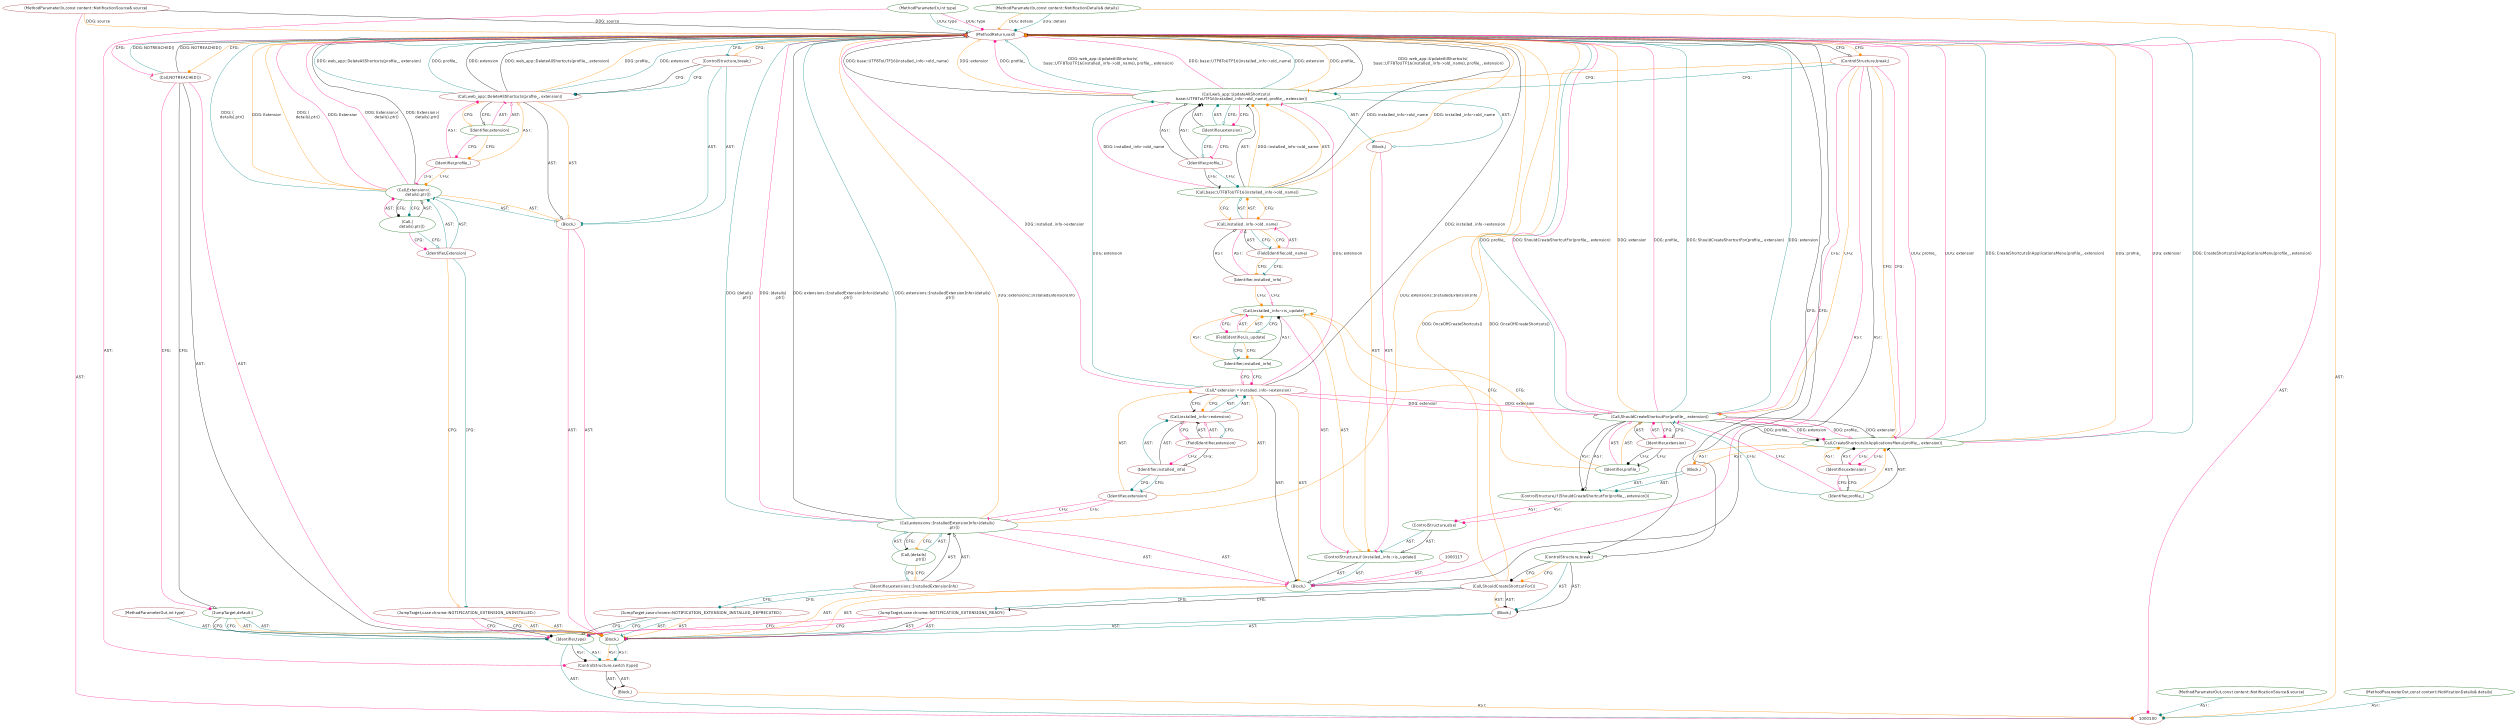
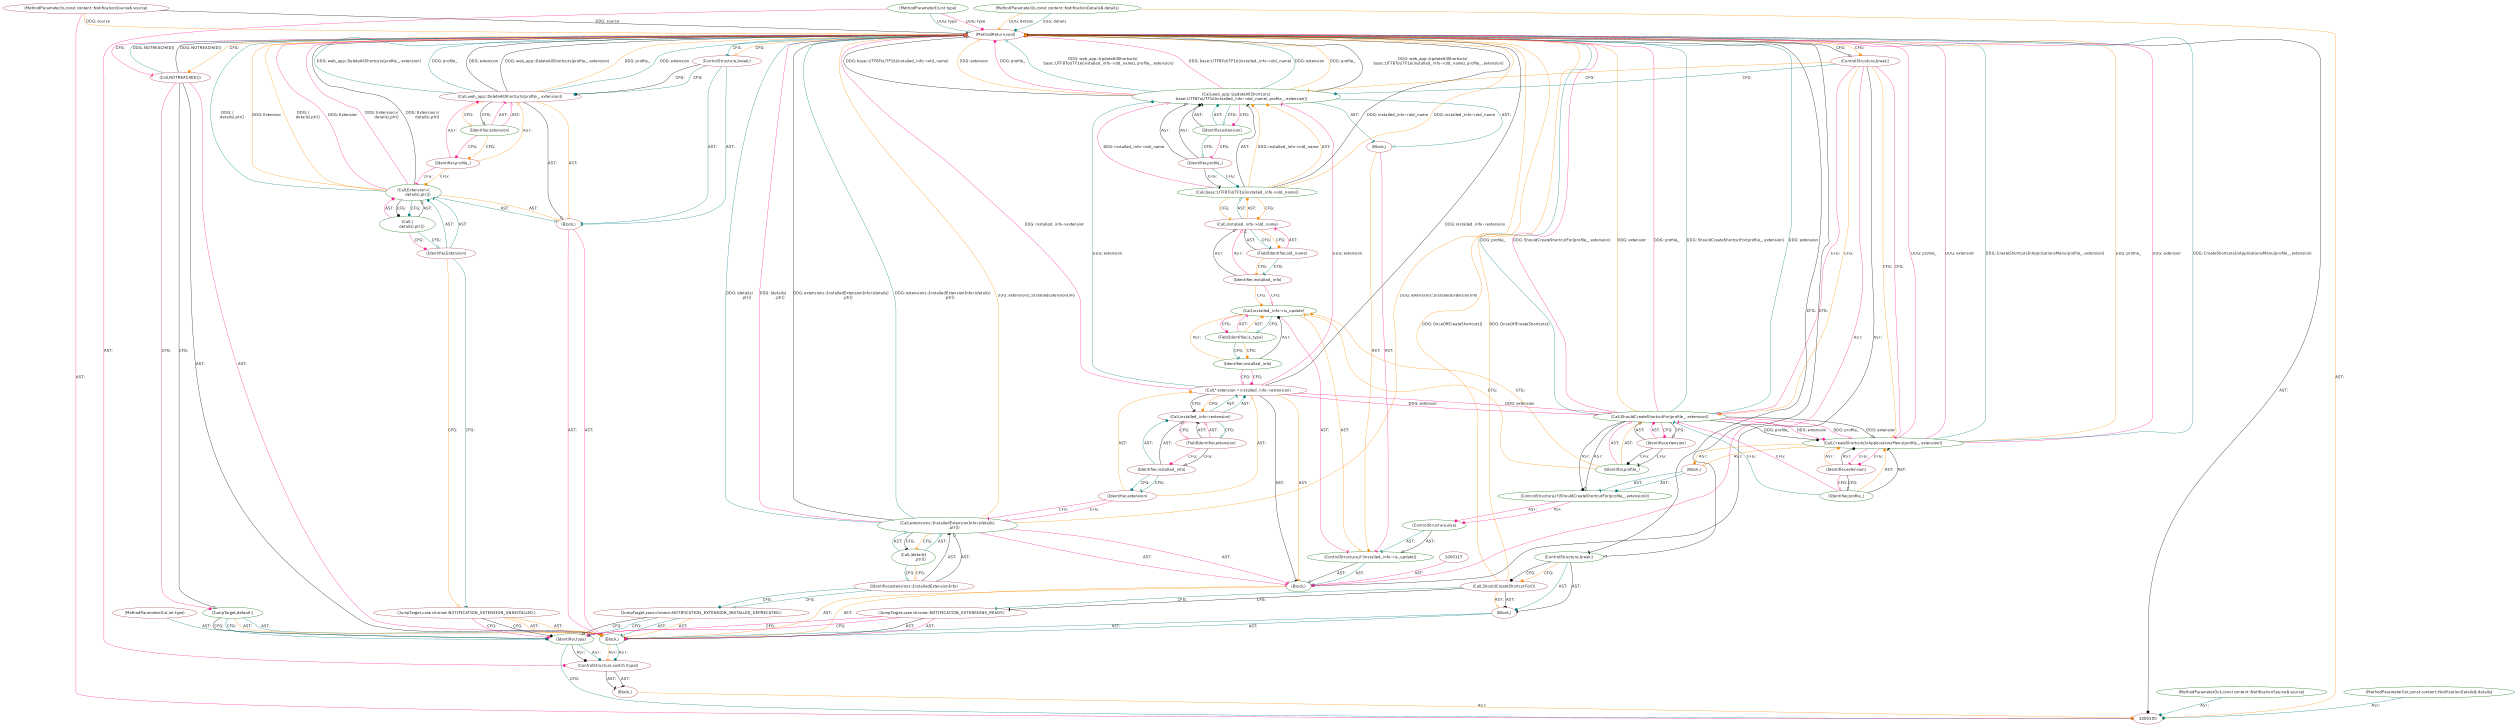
(2177, 44) -> (2177, 44)
(1241, 337) -> (1241, 337)
(575, 679) -> (575, 679)
